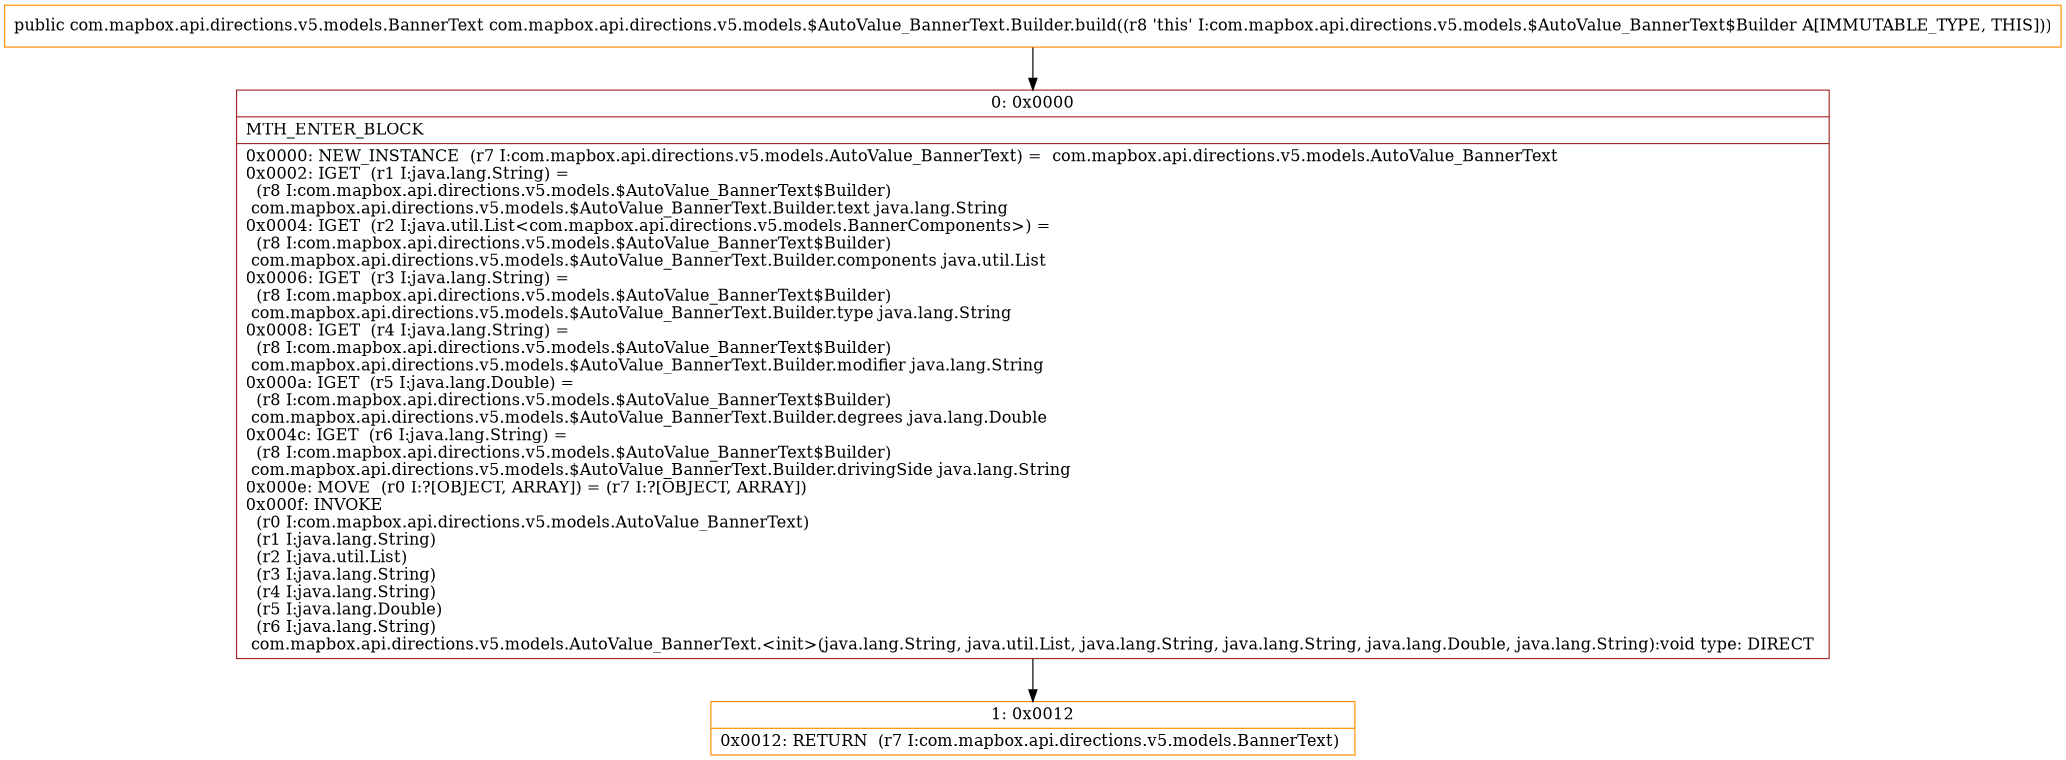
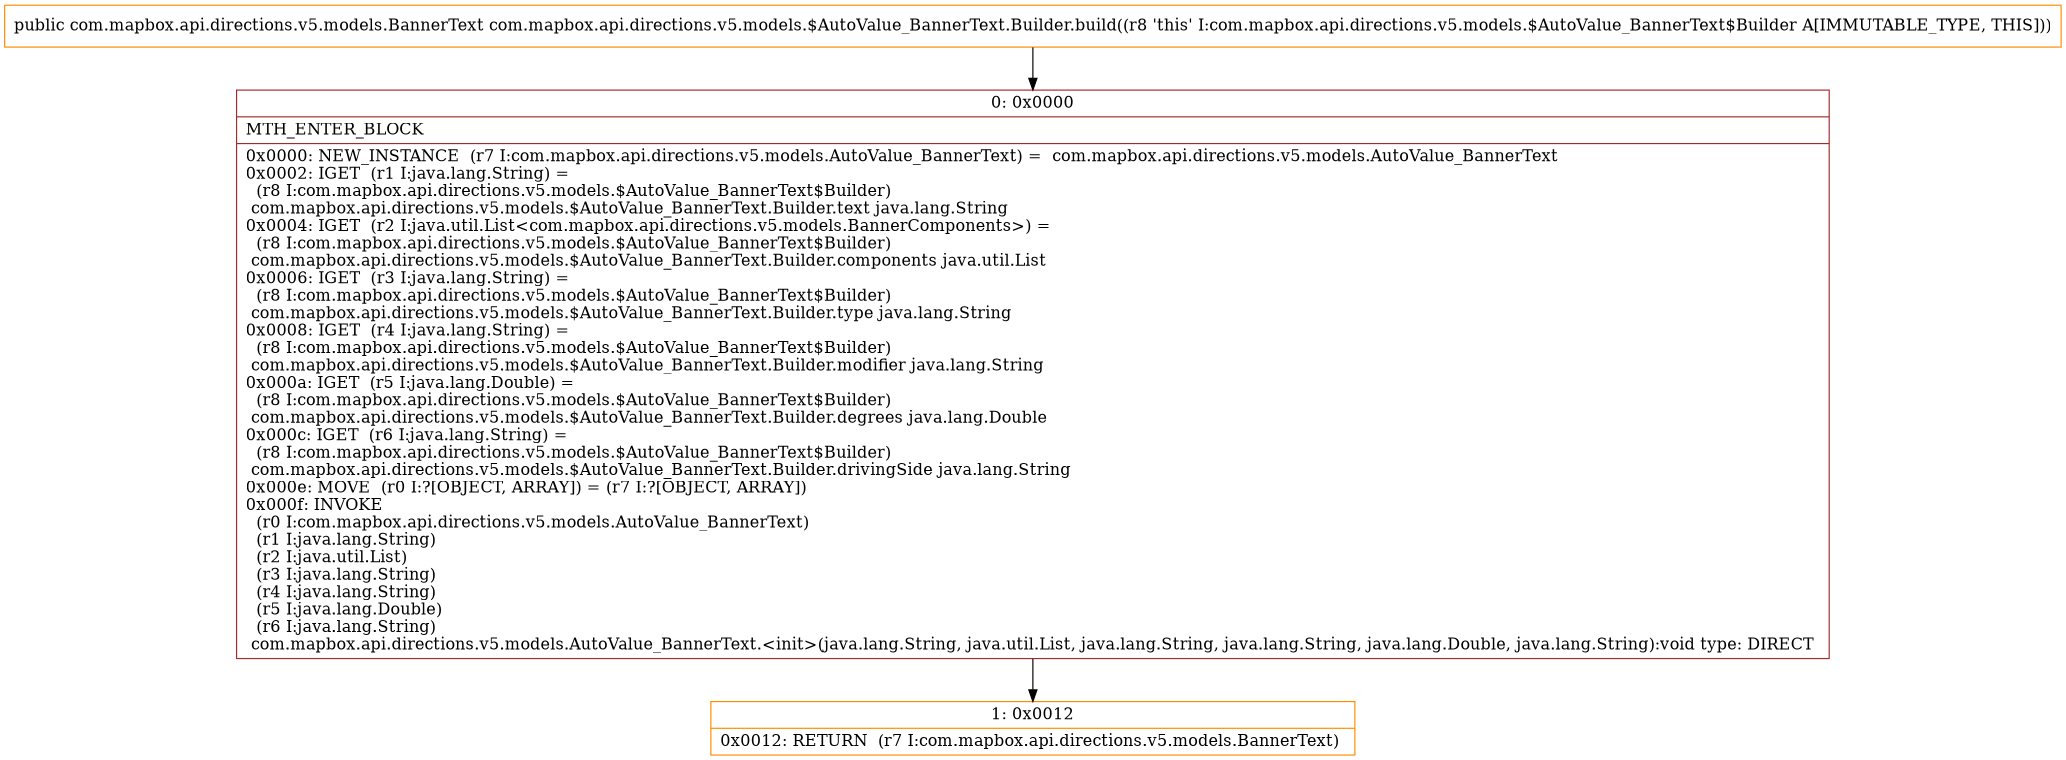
(410, 435) -> (410, 435)
